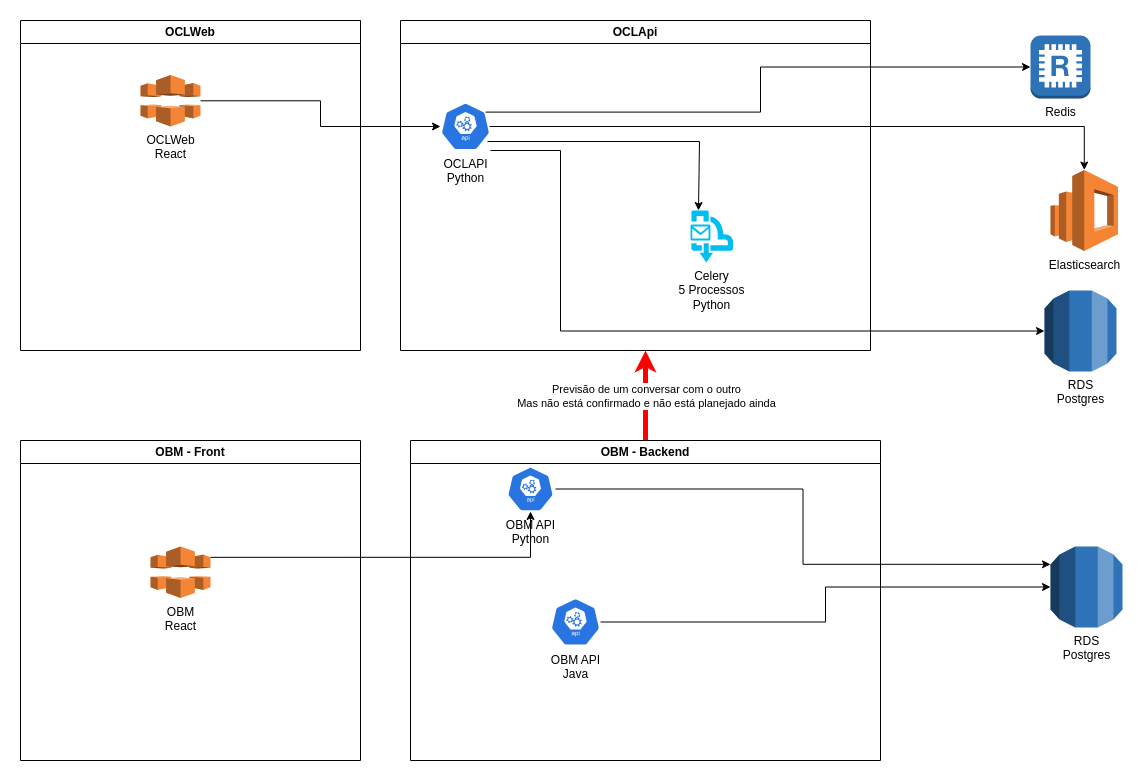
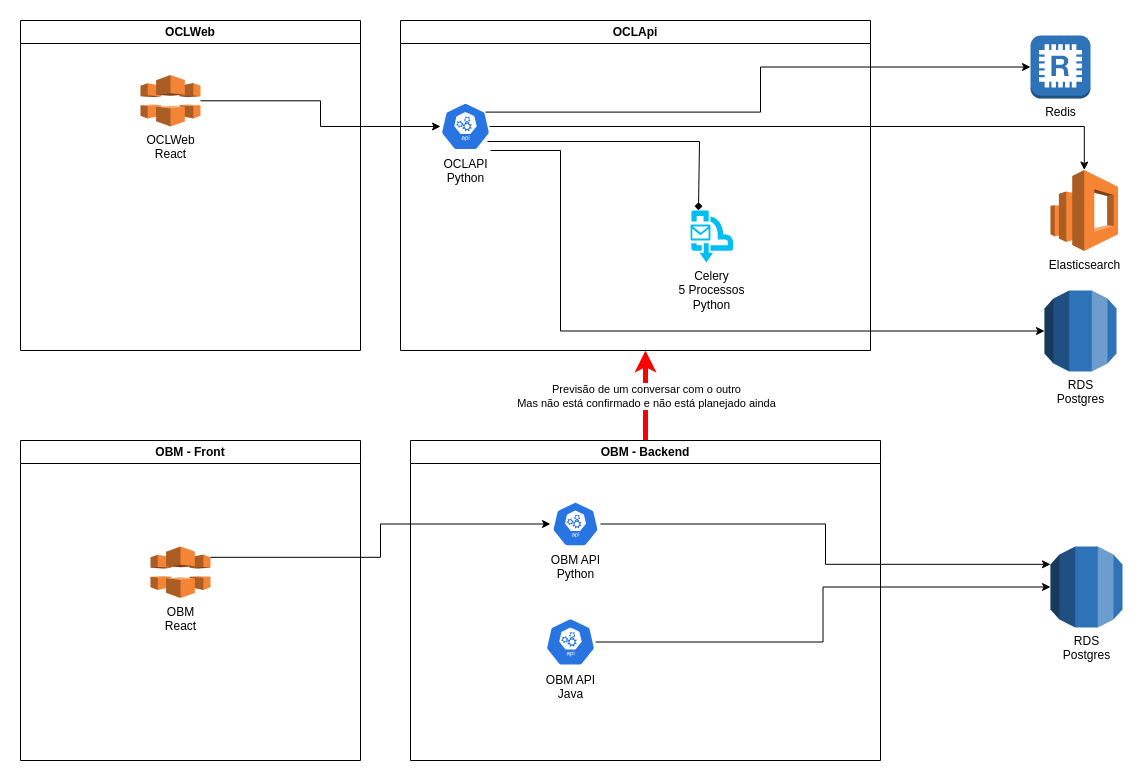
(699, 202) -> (699, 201)
(531, 489) -> (576, 524)
(576, 622) -> (571, 642)
